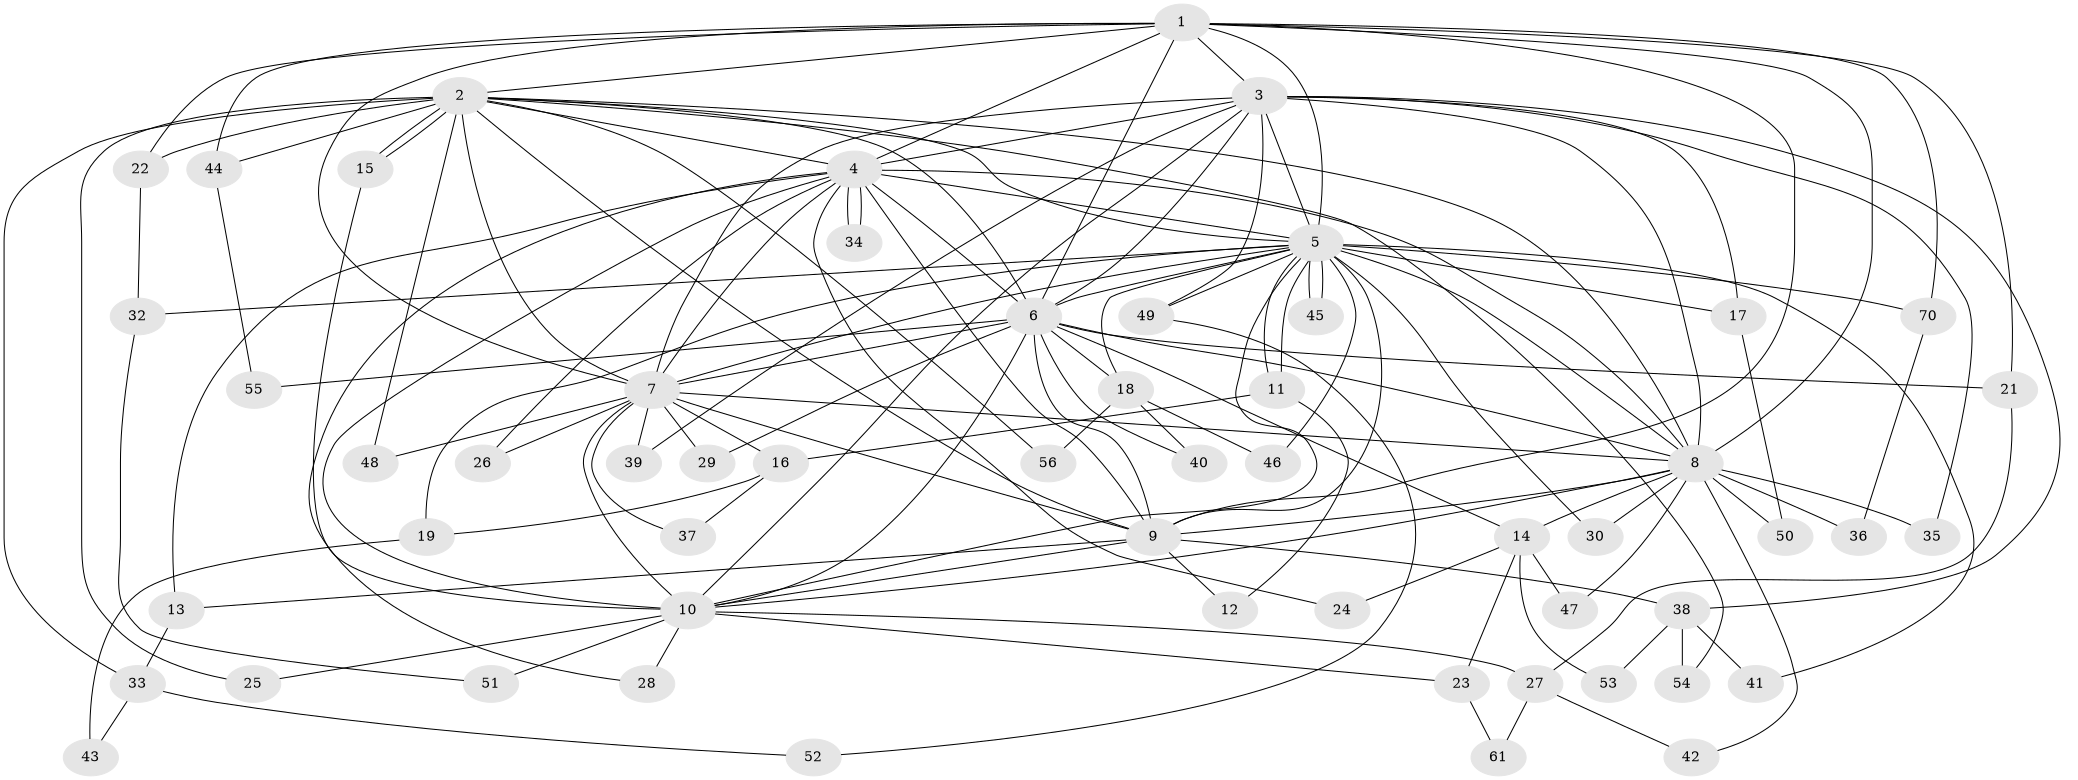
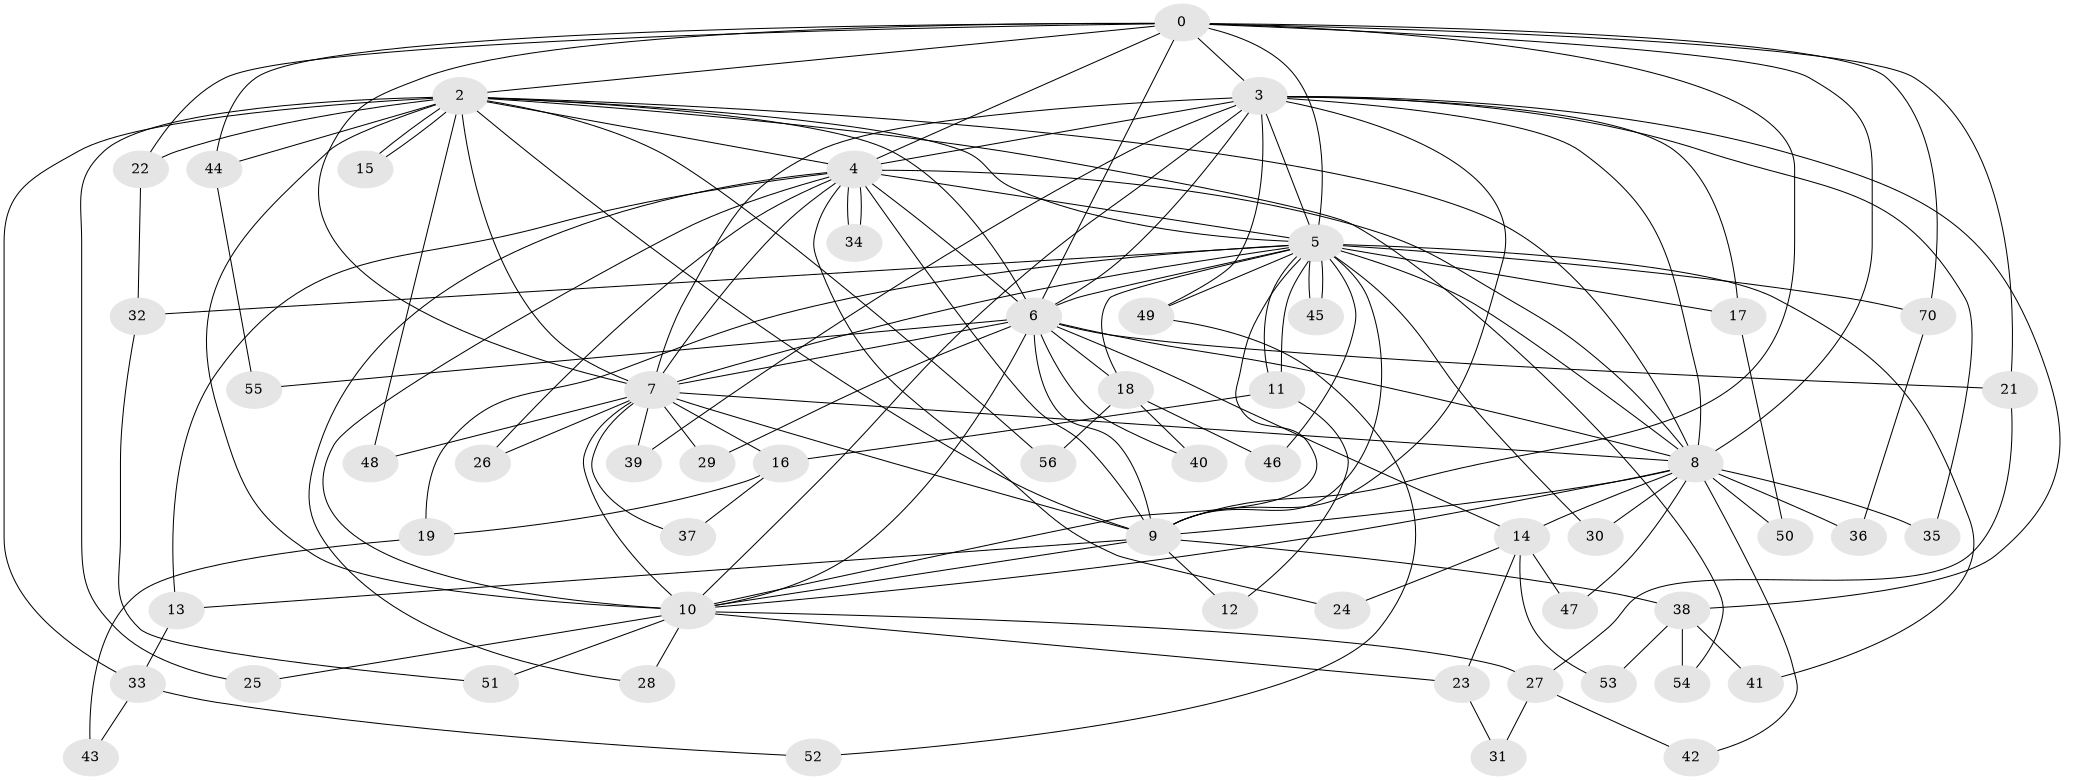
(1182, 22) -> (1182, 22)
none -> (1478, 343)
(316, 502) -> (235, 463)
(1499, 757) -> (1499, 757)
